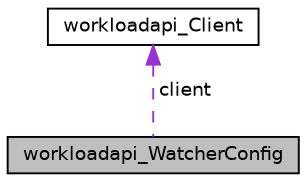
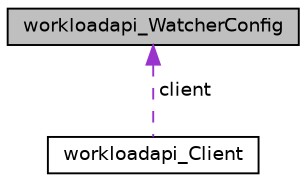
(153, 101) -> (153, 101)
